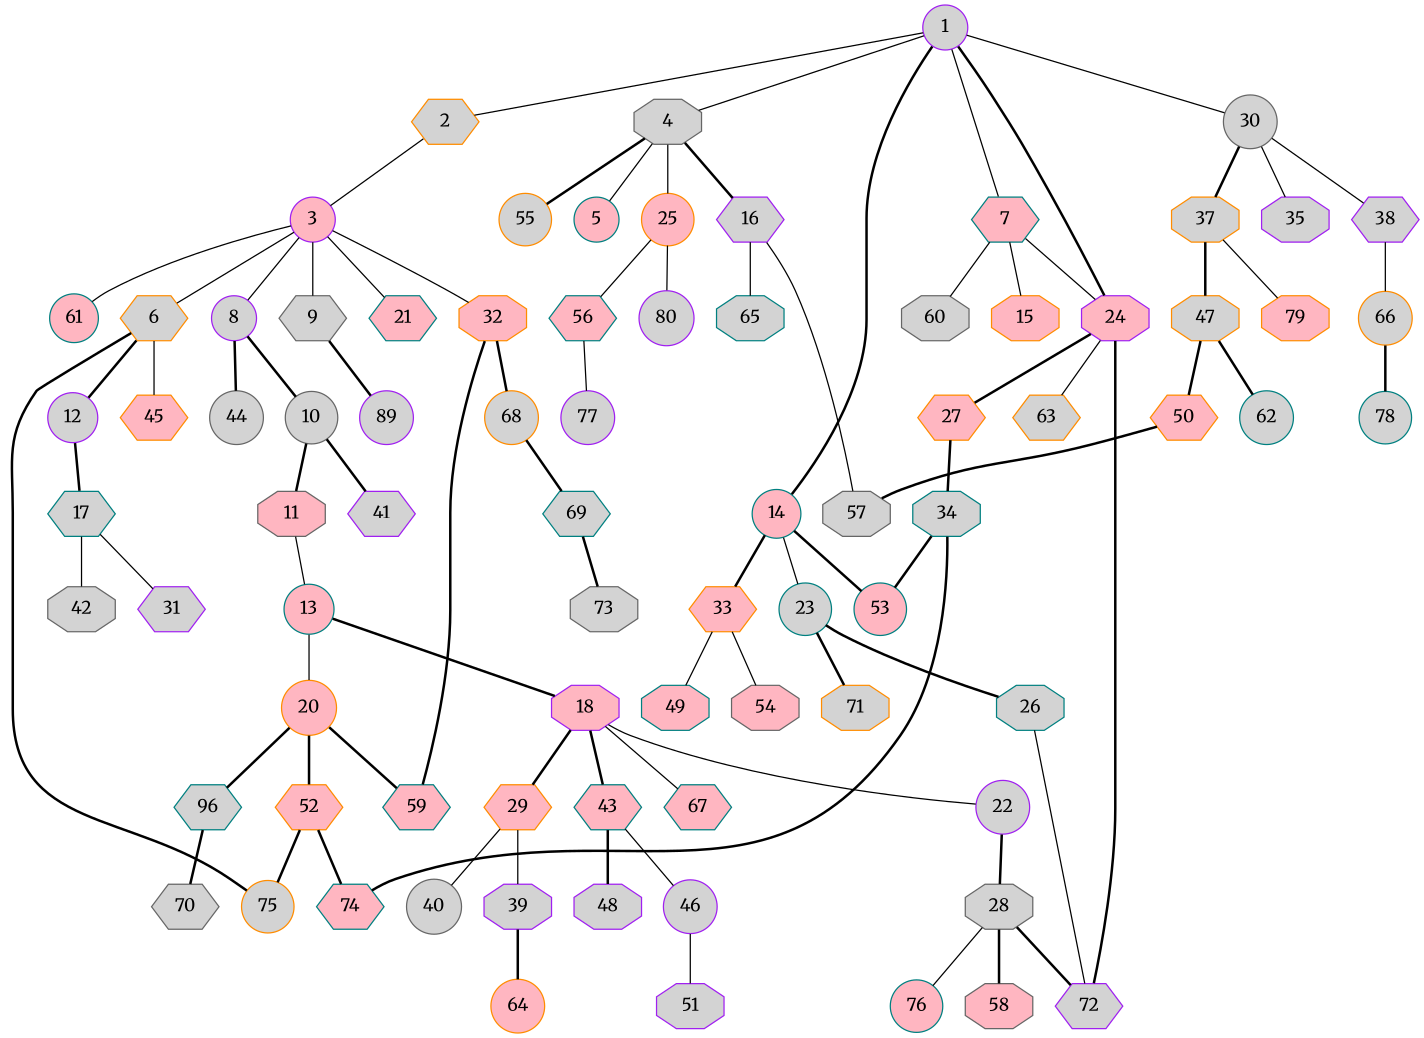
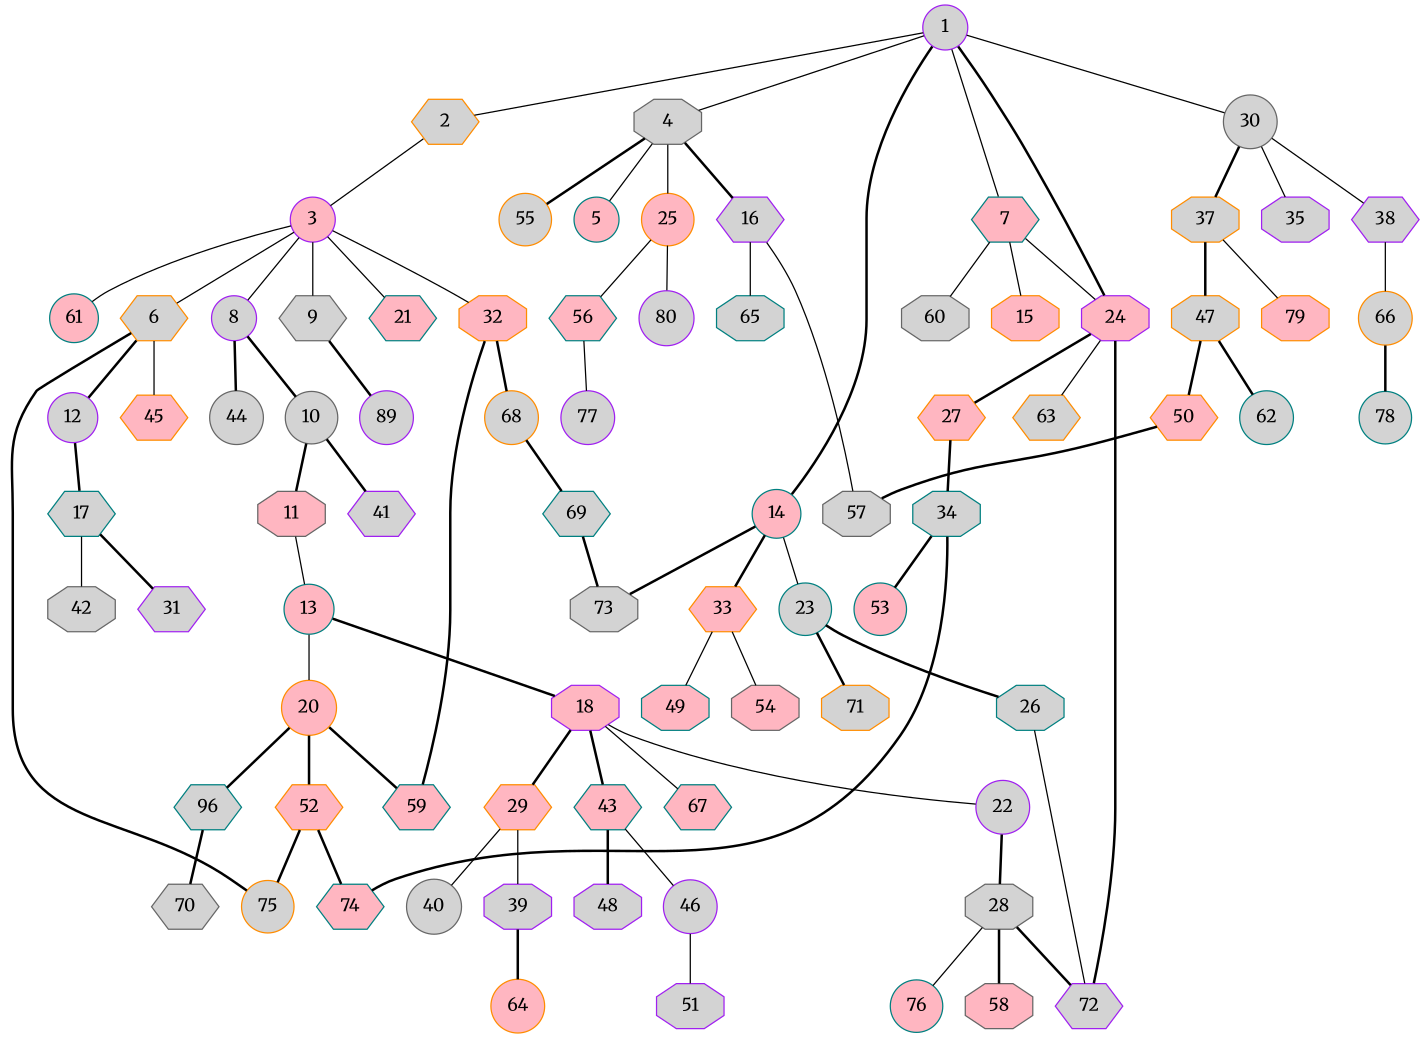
(828, 561) -> (693, 560)
(127, 562) -> (127, 562)
